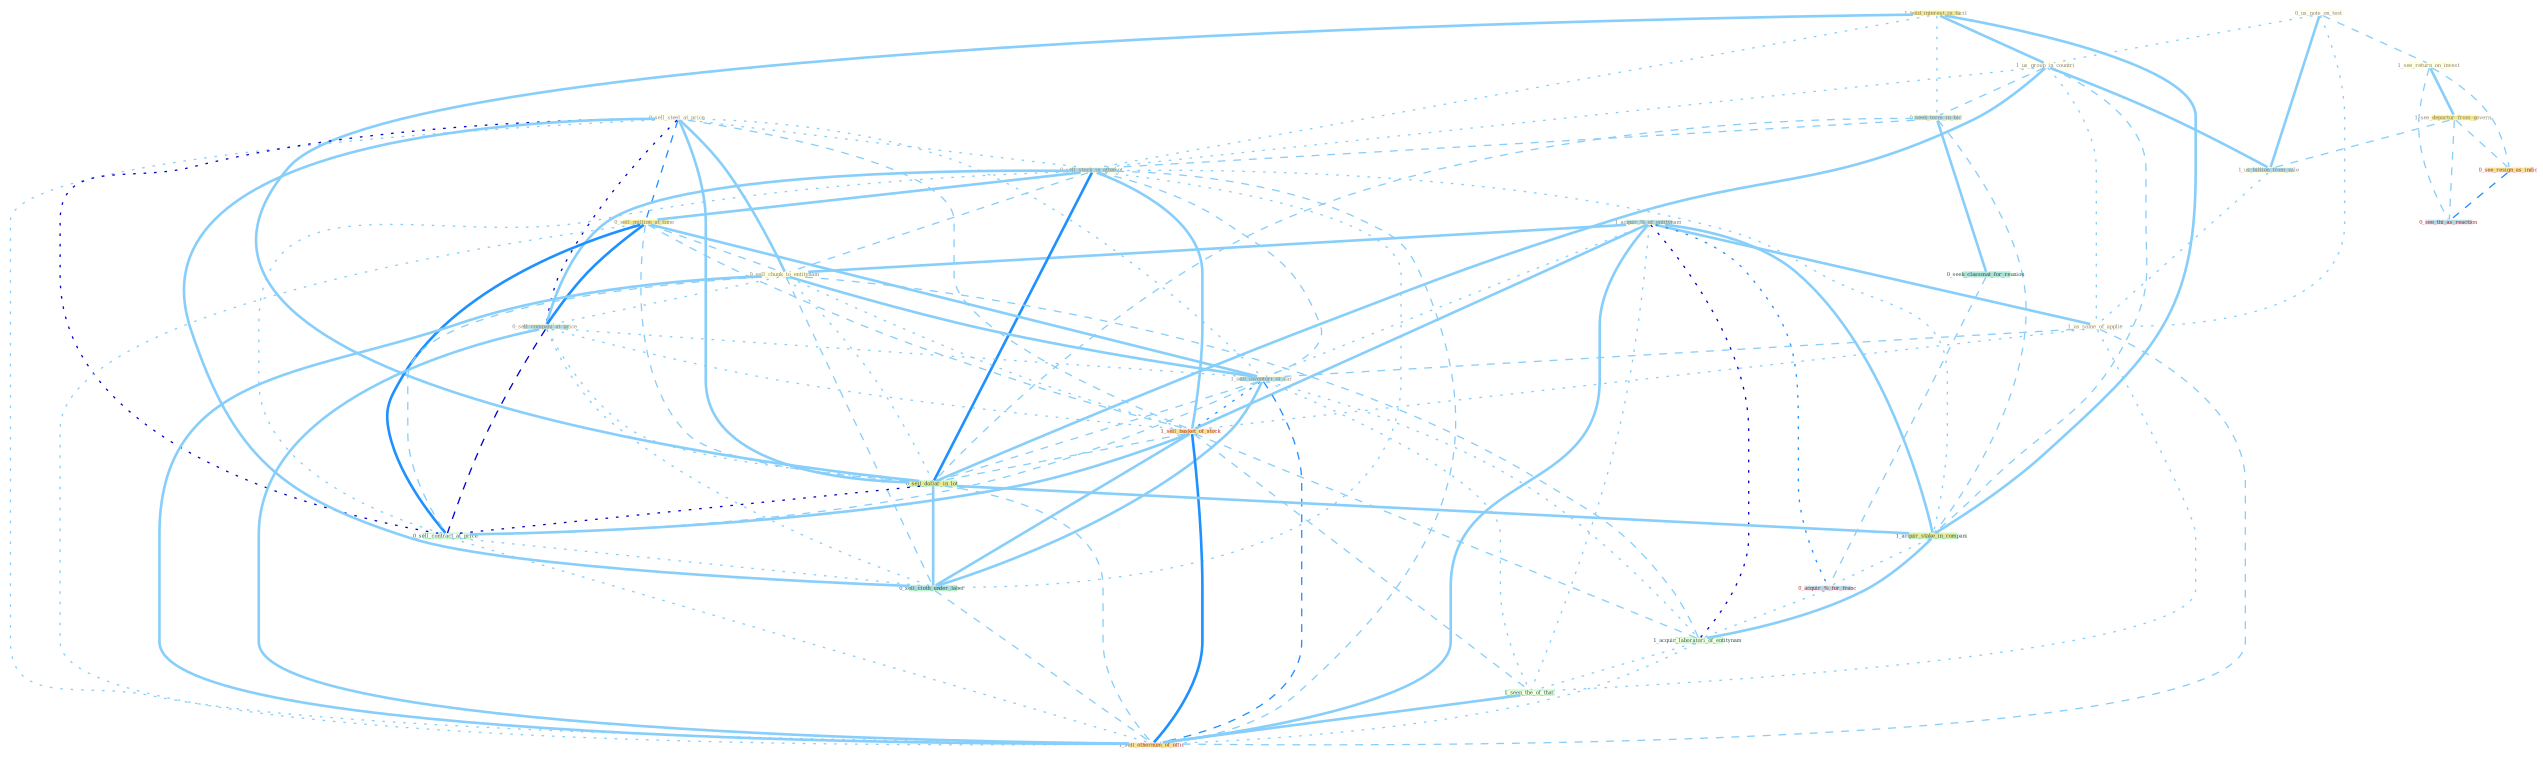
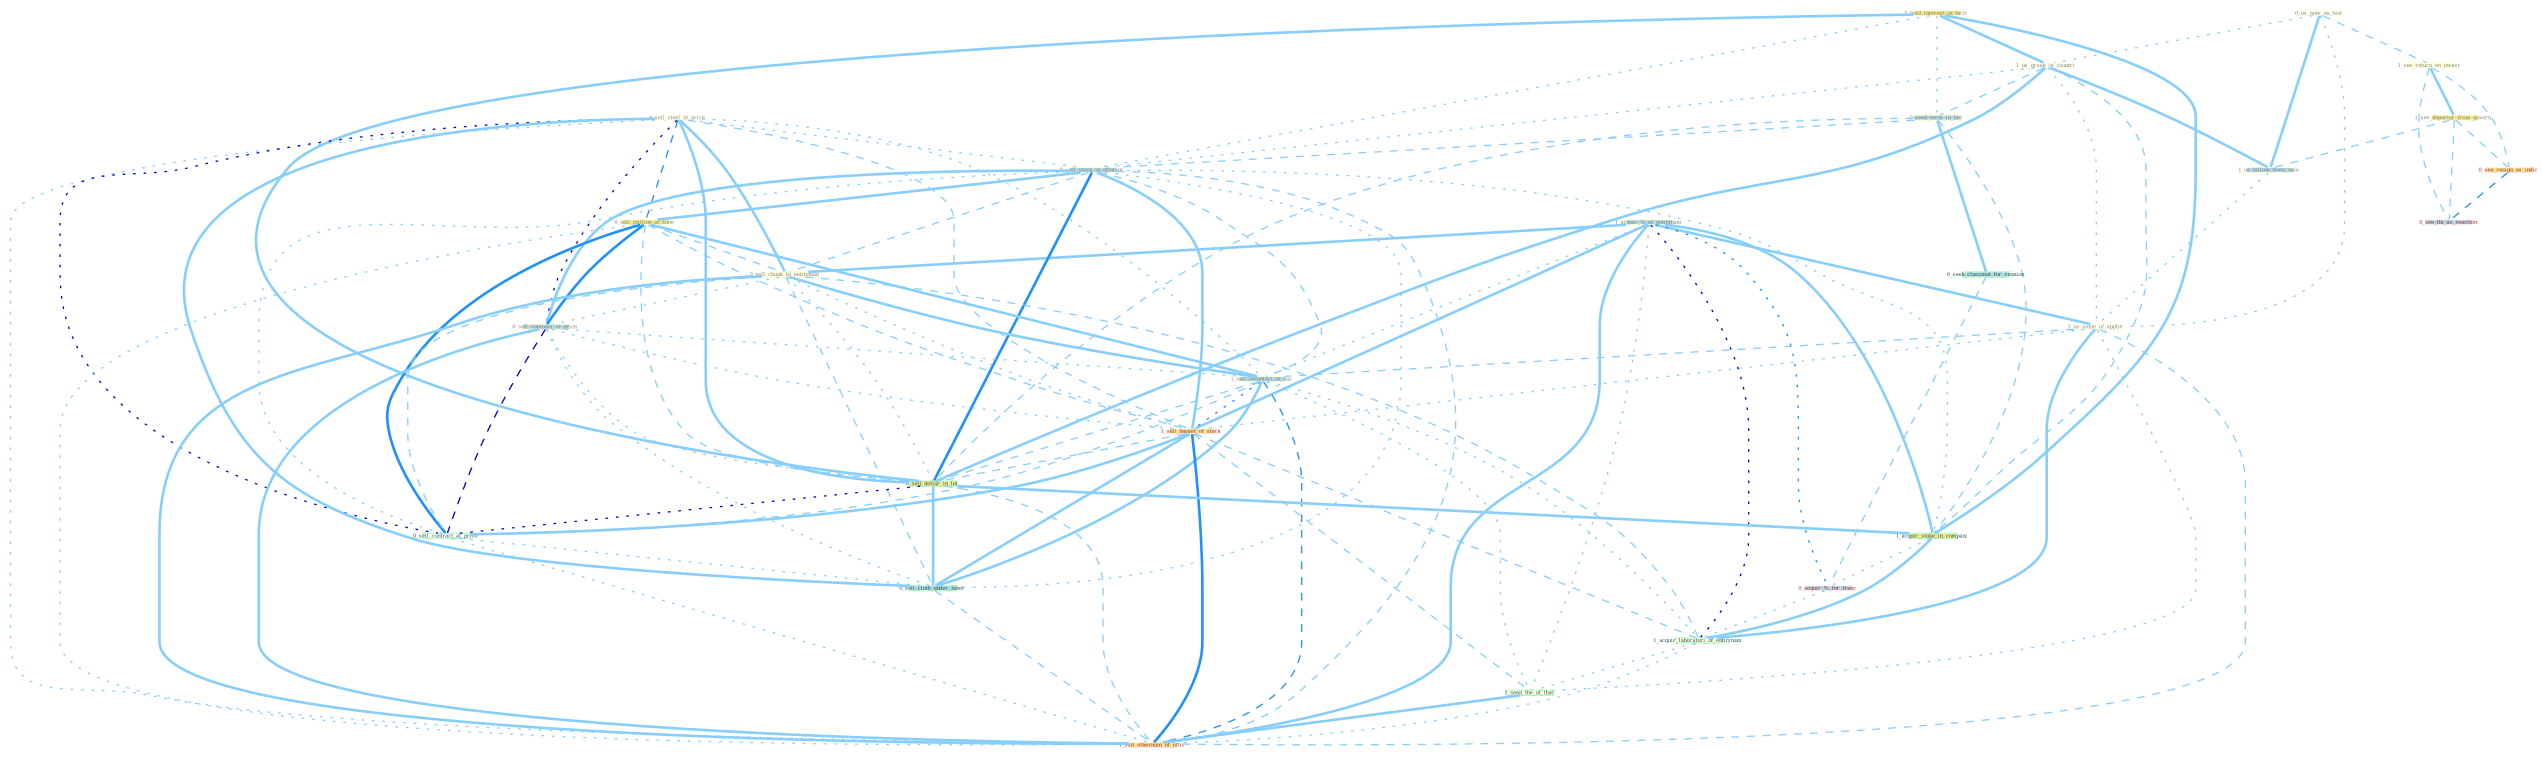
none -> (2000, 583)
